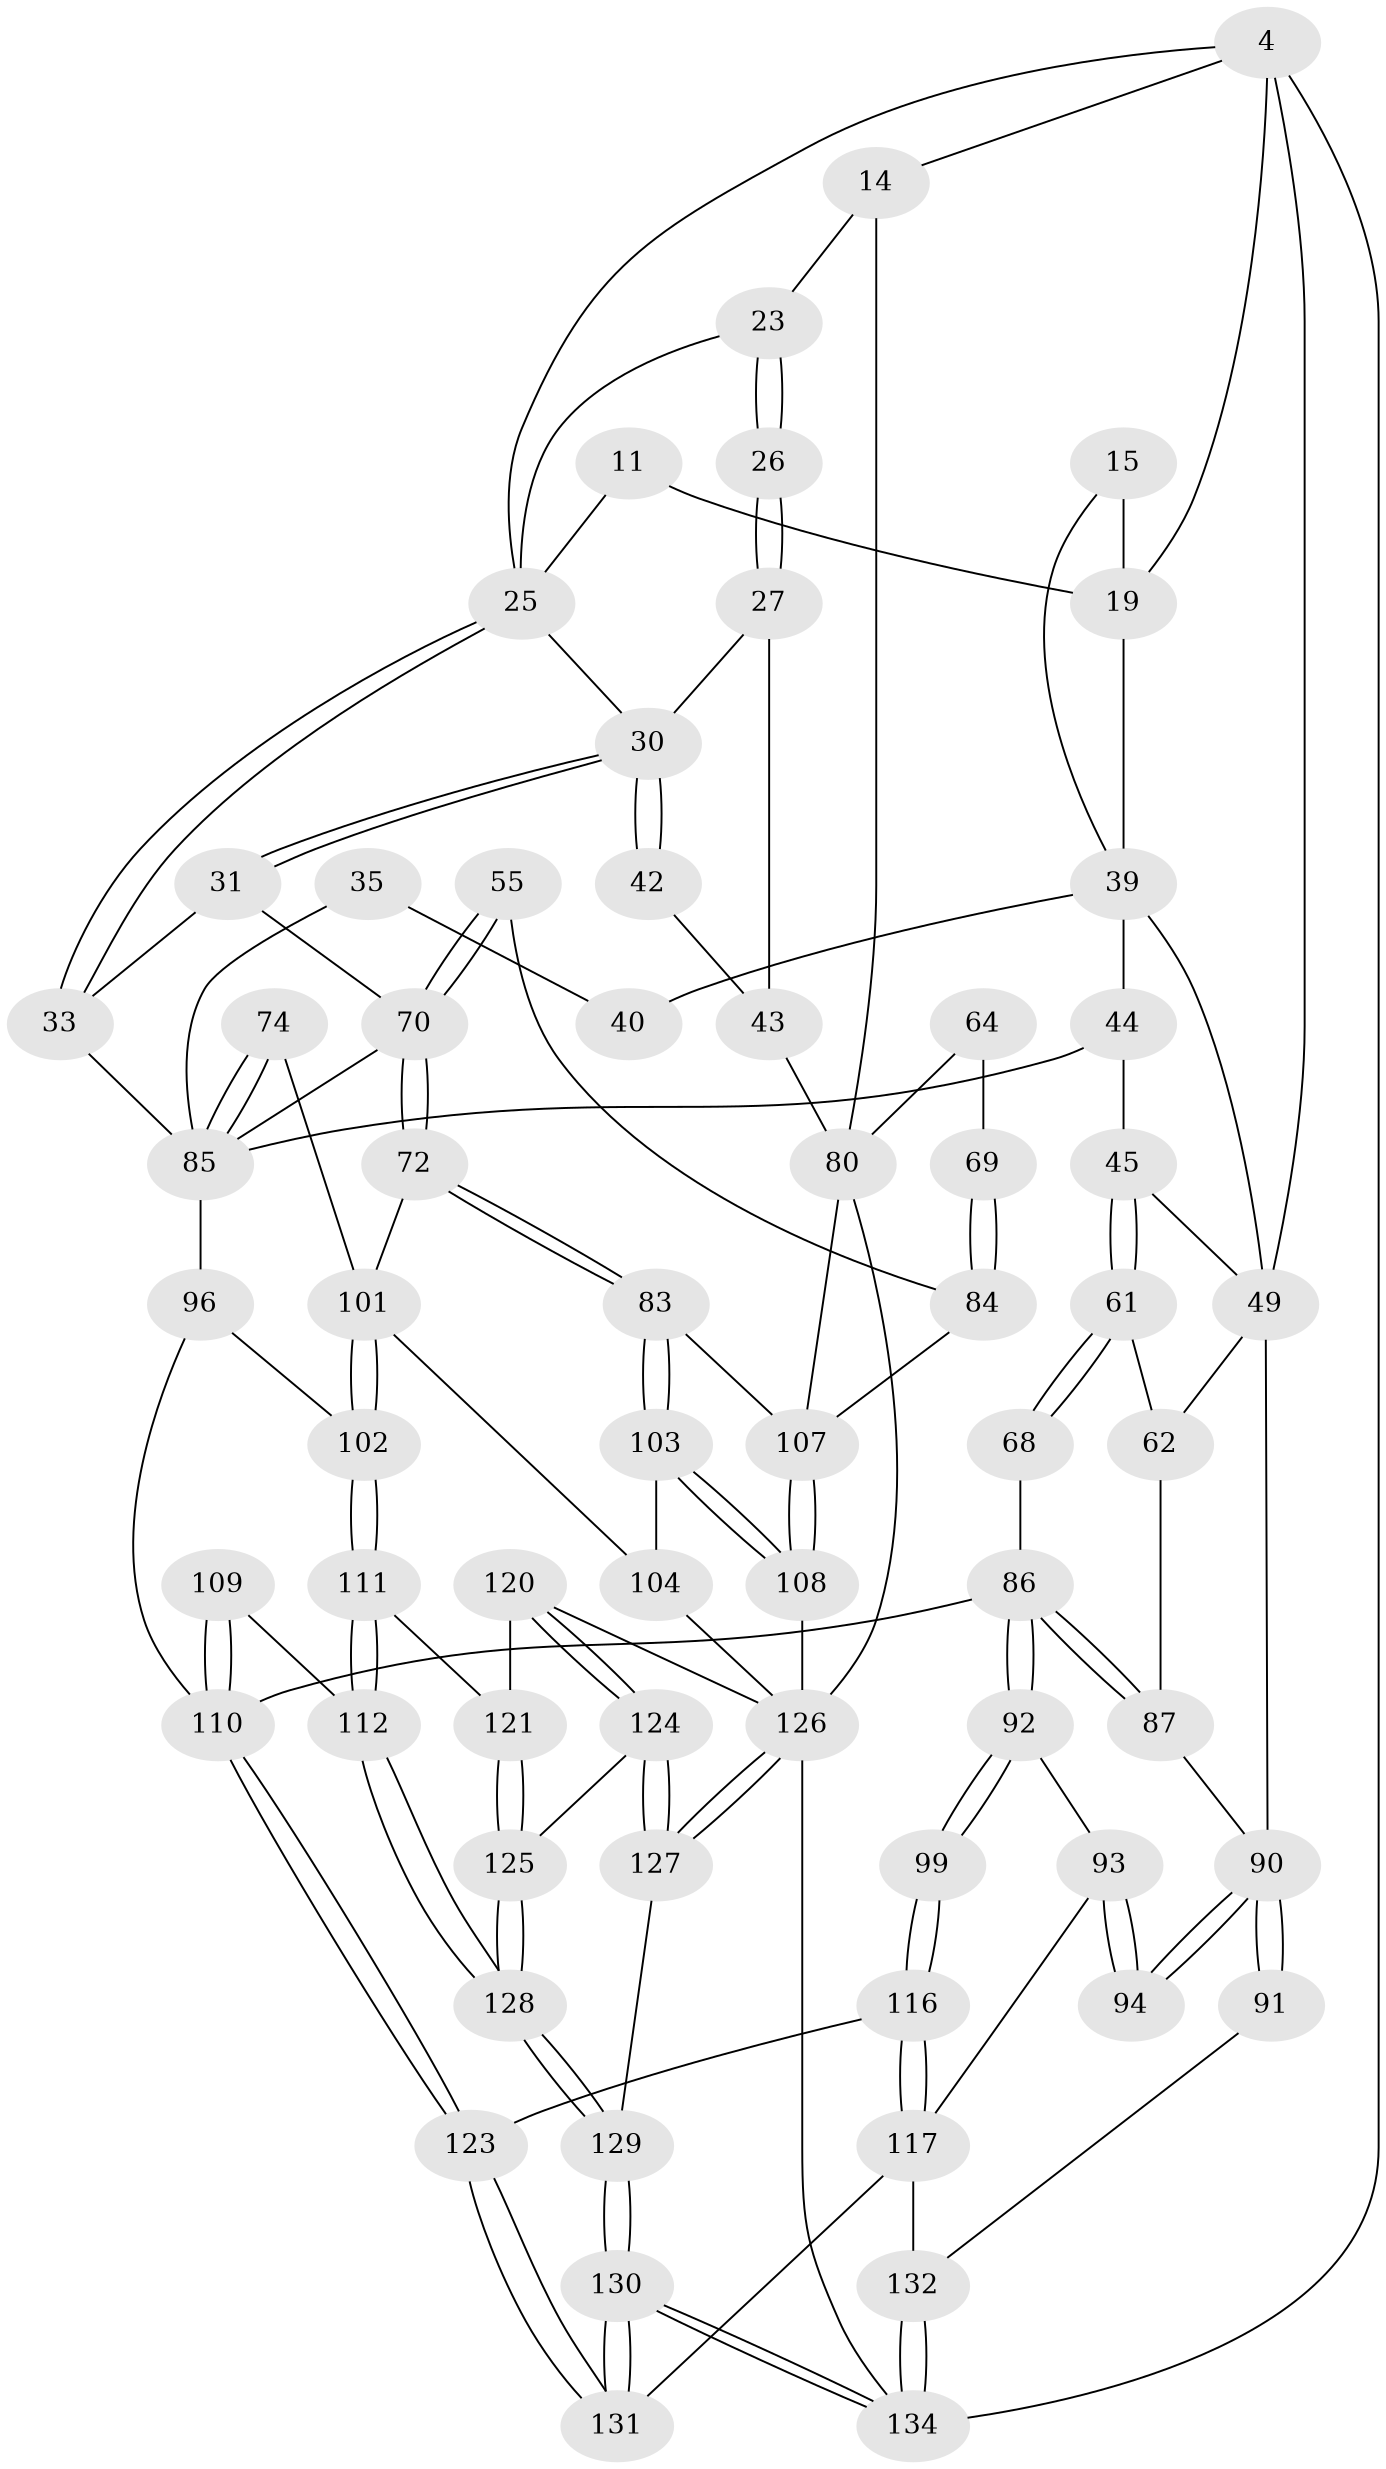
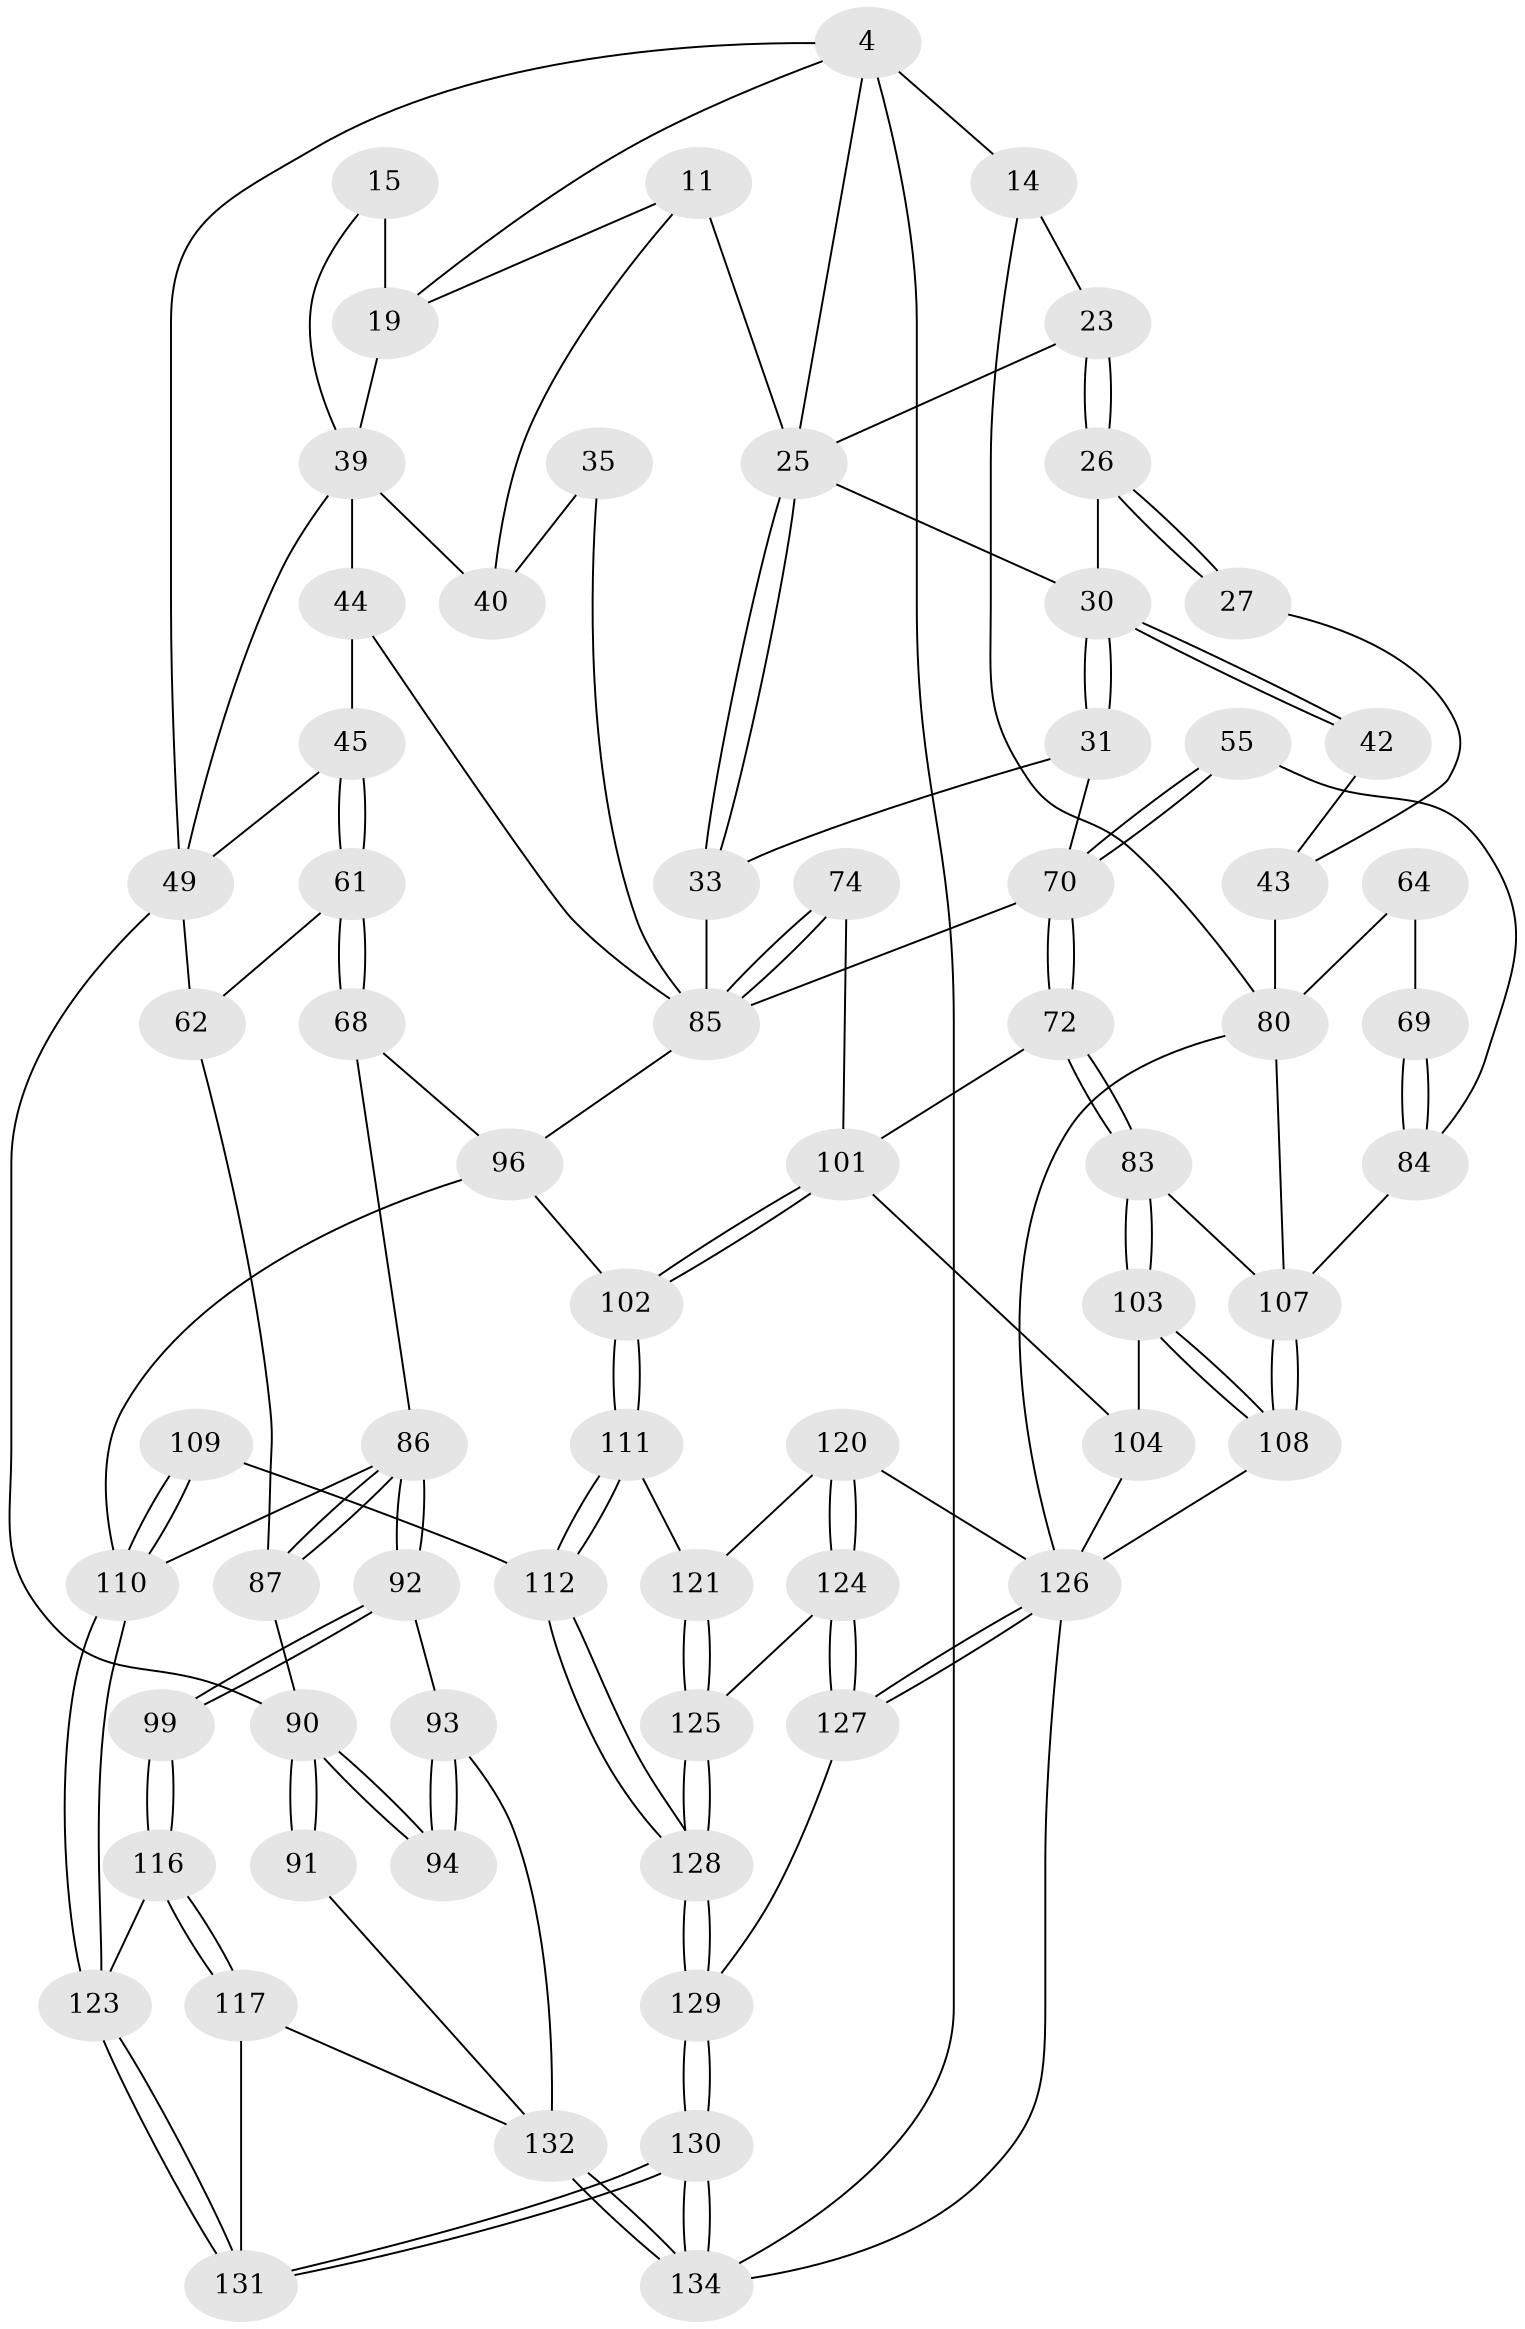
none -> (555, 378)
(709, 674) -> (1098, 534)
none -> (431, 1094)
(1012, 2006) -> (538, 1926)
